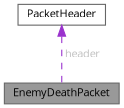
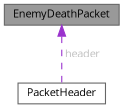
(62, 60) -> (62, 60)
